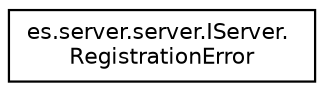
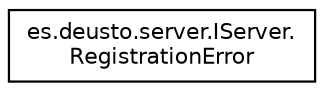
(162, 46) -> (162, 46)
